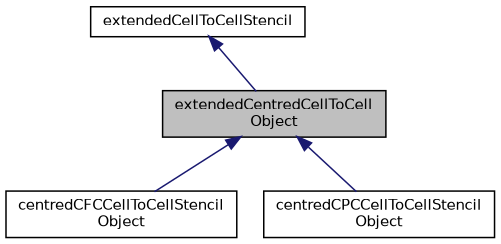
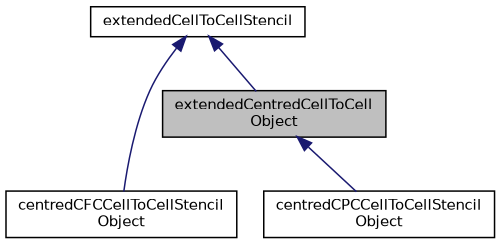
(191, 168) -> (140, 116)
